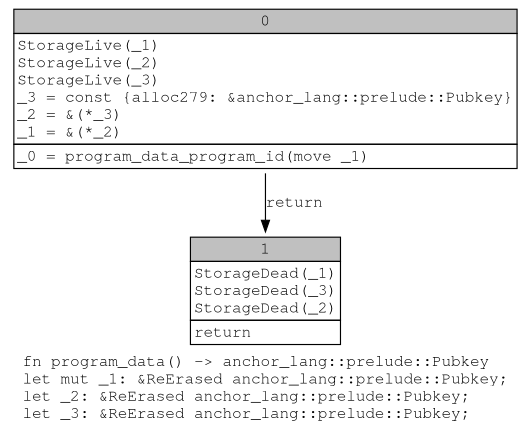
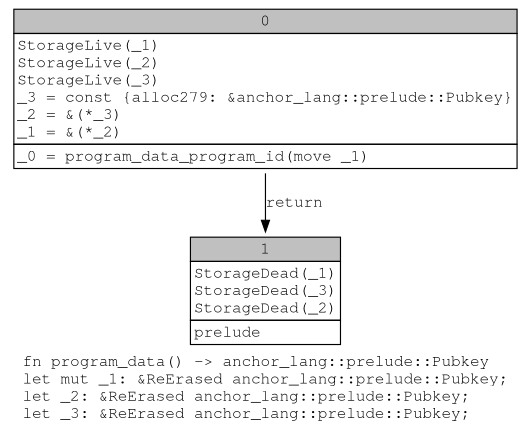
(223, 332) -> (227, 332)
